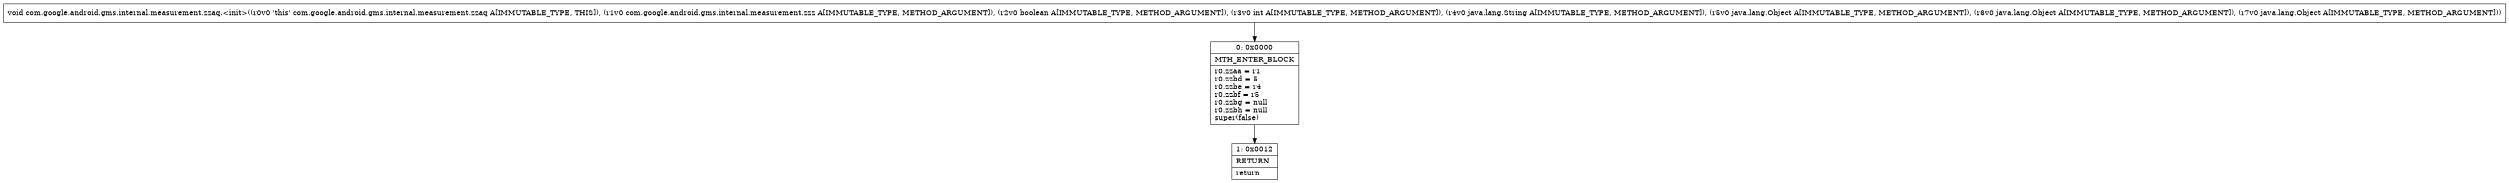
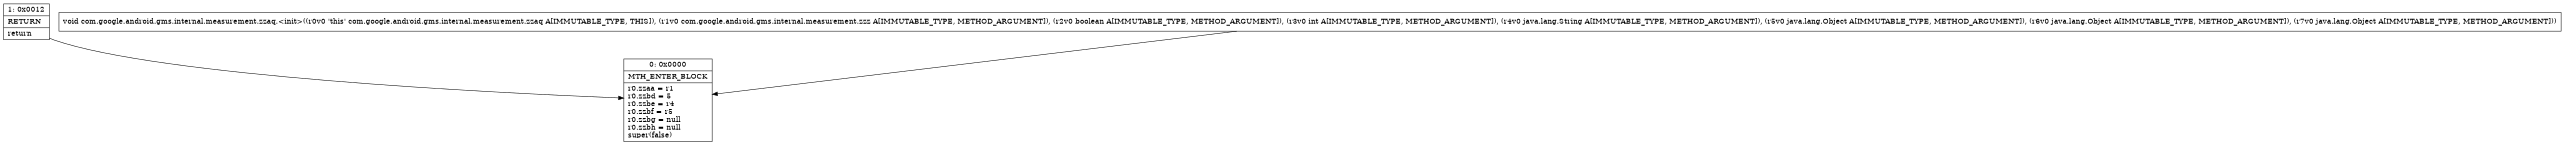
(1255, 131) -> (332, 81)
